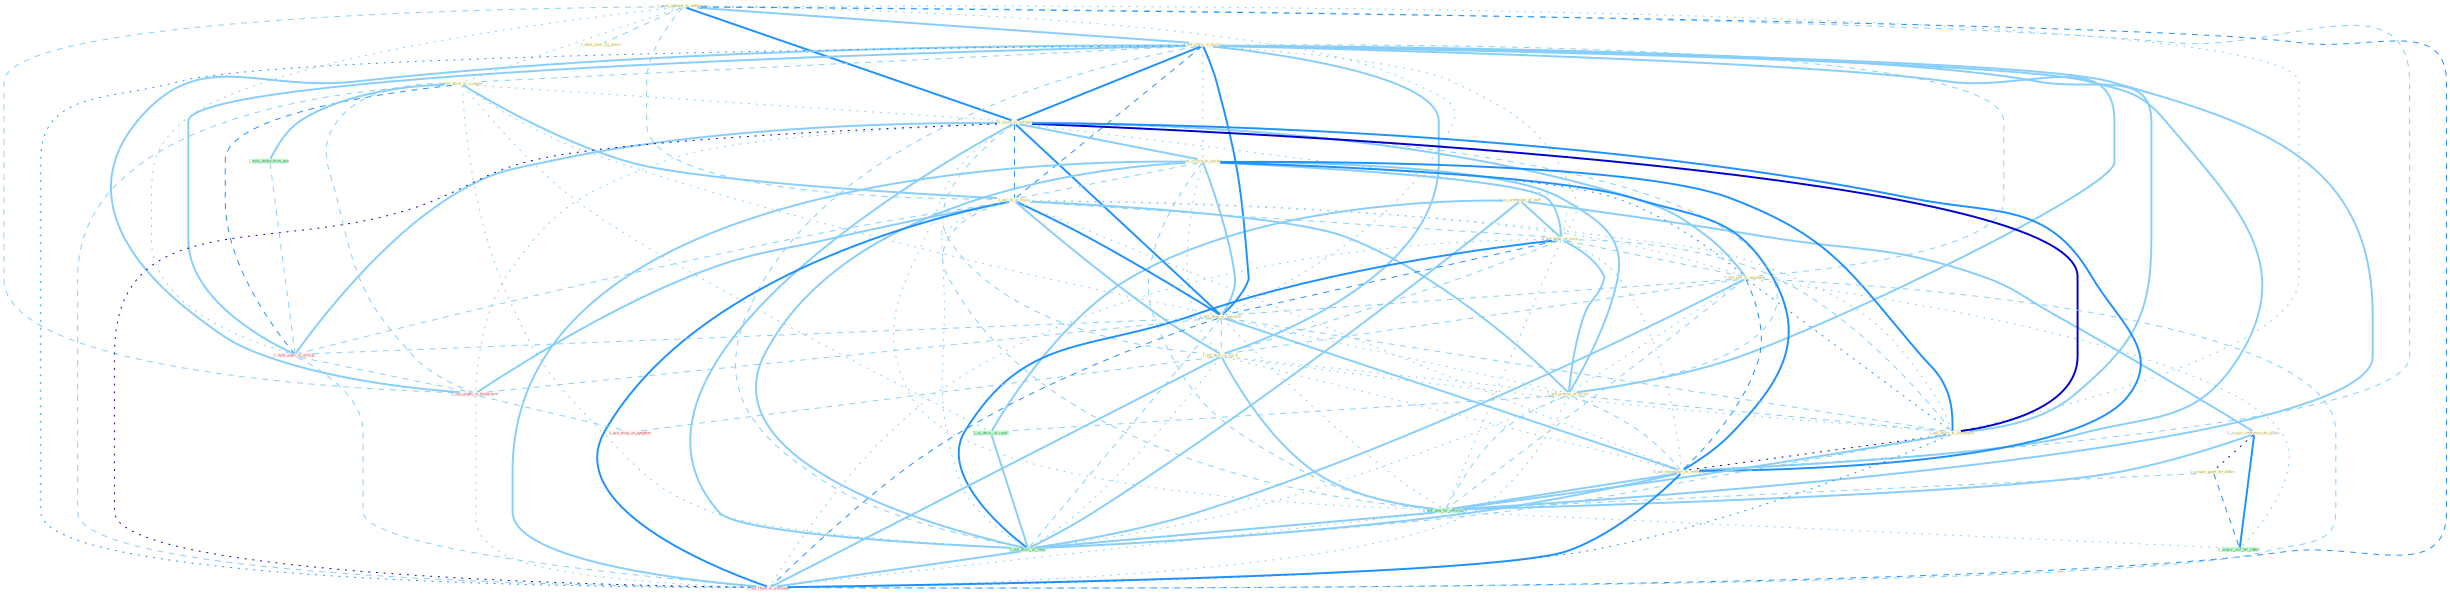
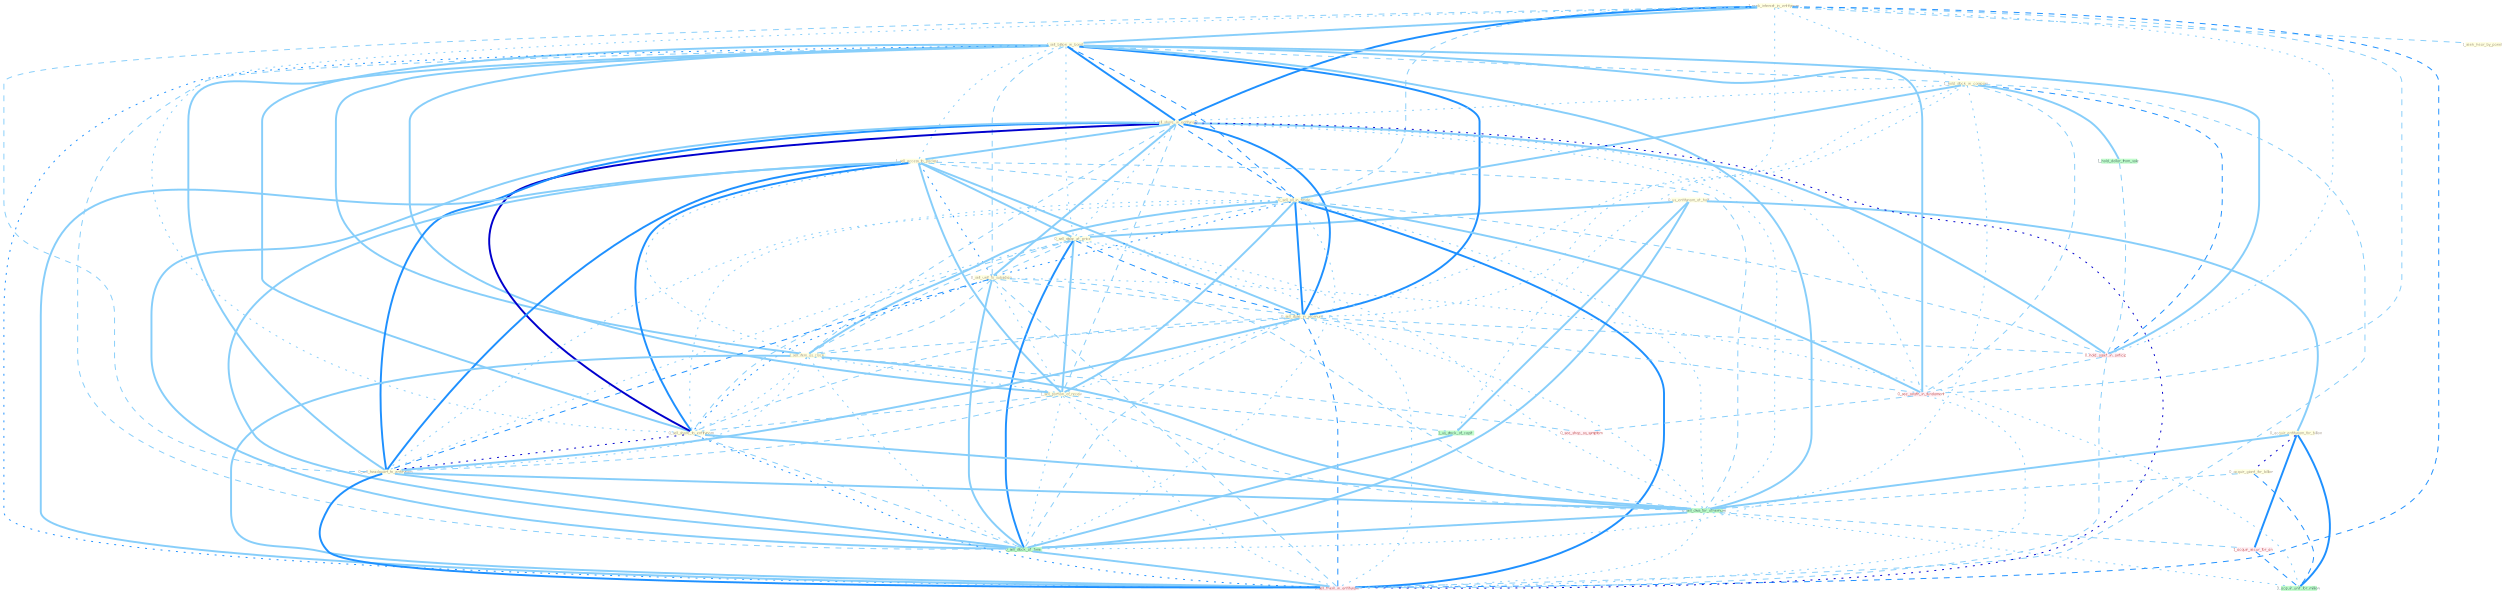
(1390, 215) -> (1136, 241)
(1080, 407) -> (1572, 289)
none -> (2254, 549)
